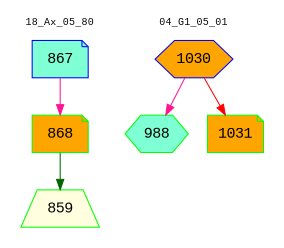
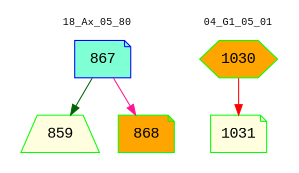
(194, 59) -> (239, 59)
(157, 134) -> none
(236, 134) -> (239, 134)
(60, 166) -> (84, 92)
